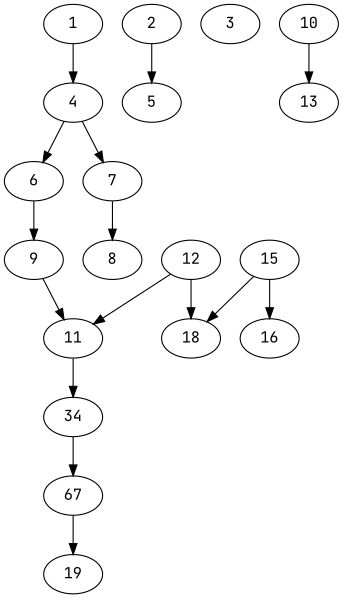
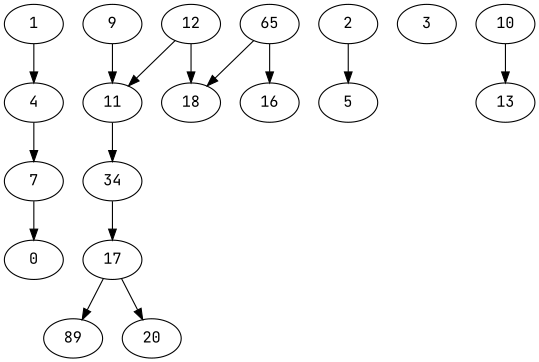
(34, 181) -> none
(112, 260) -> (34, 260)
(270, 260) -> (270, 24)
none -> (152, 338)
(73, 496) -> (112, 260)
(73, 574) -> (73, 338)
